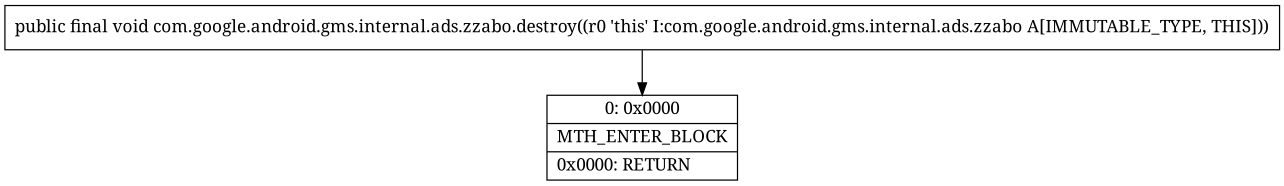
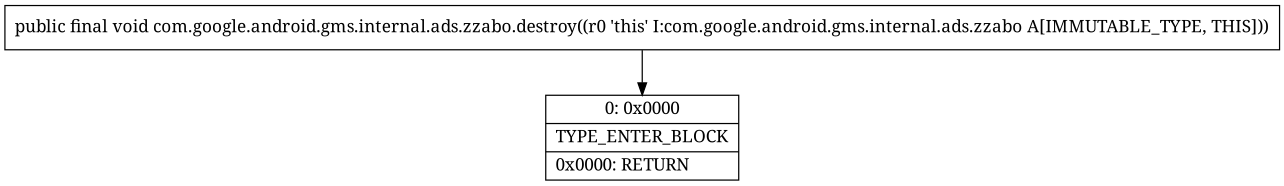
(642, 137) -> (642, 137)
